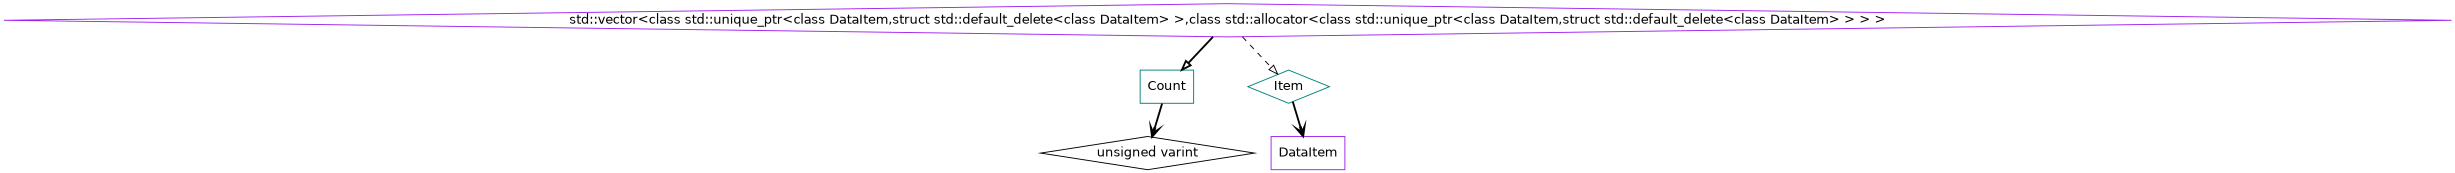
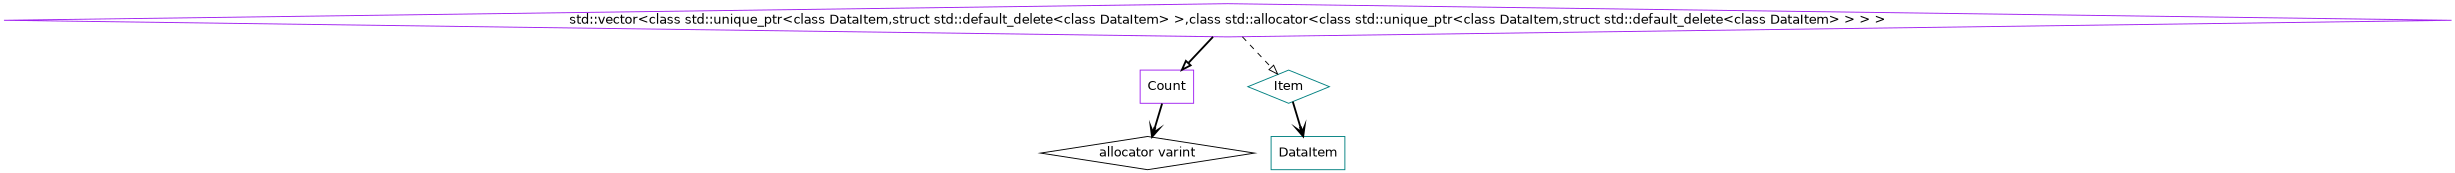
(1167, 87) -> (1167, 87)
(1148, 153) -> (1148, 153)
(1308, 153) -> (1308, 153)
